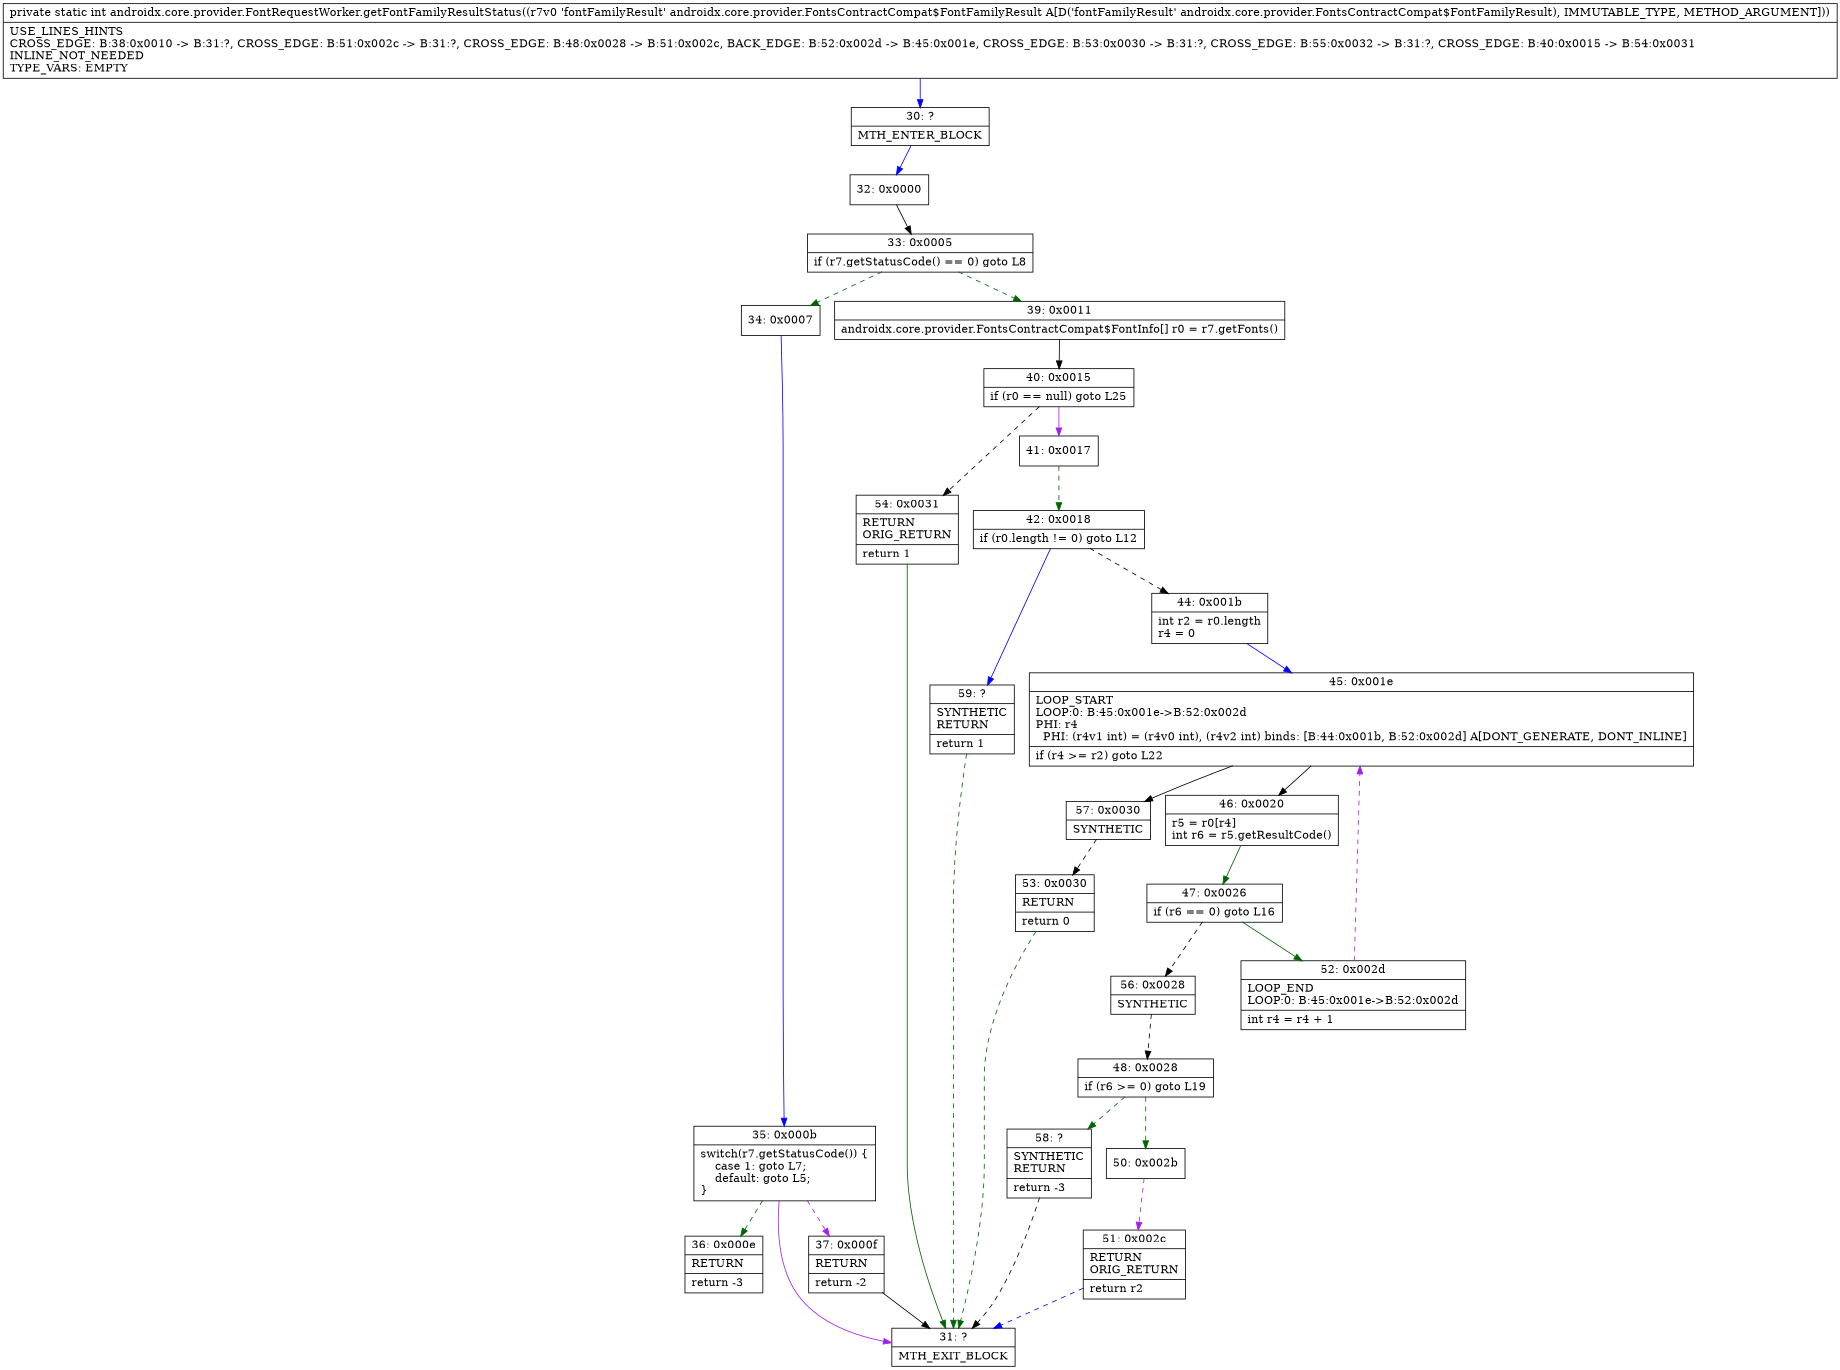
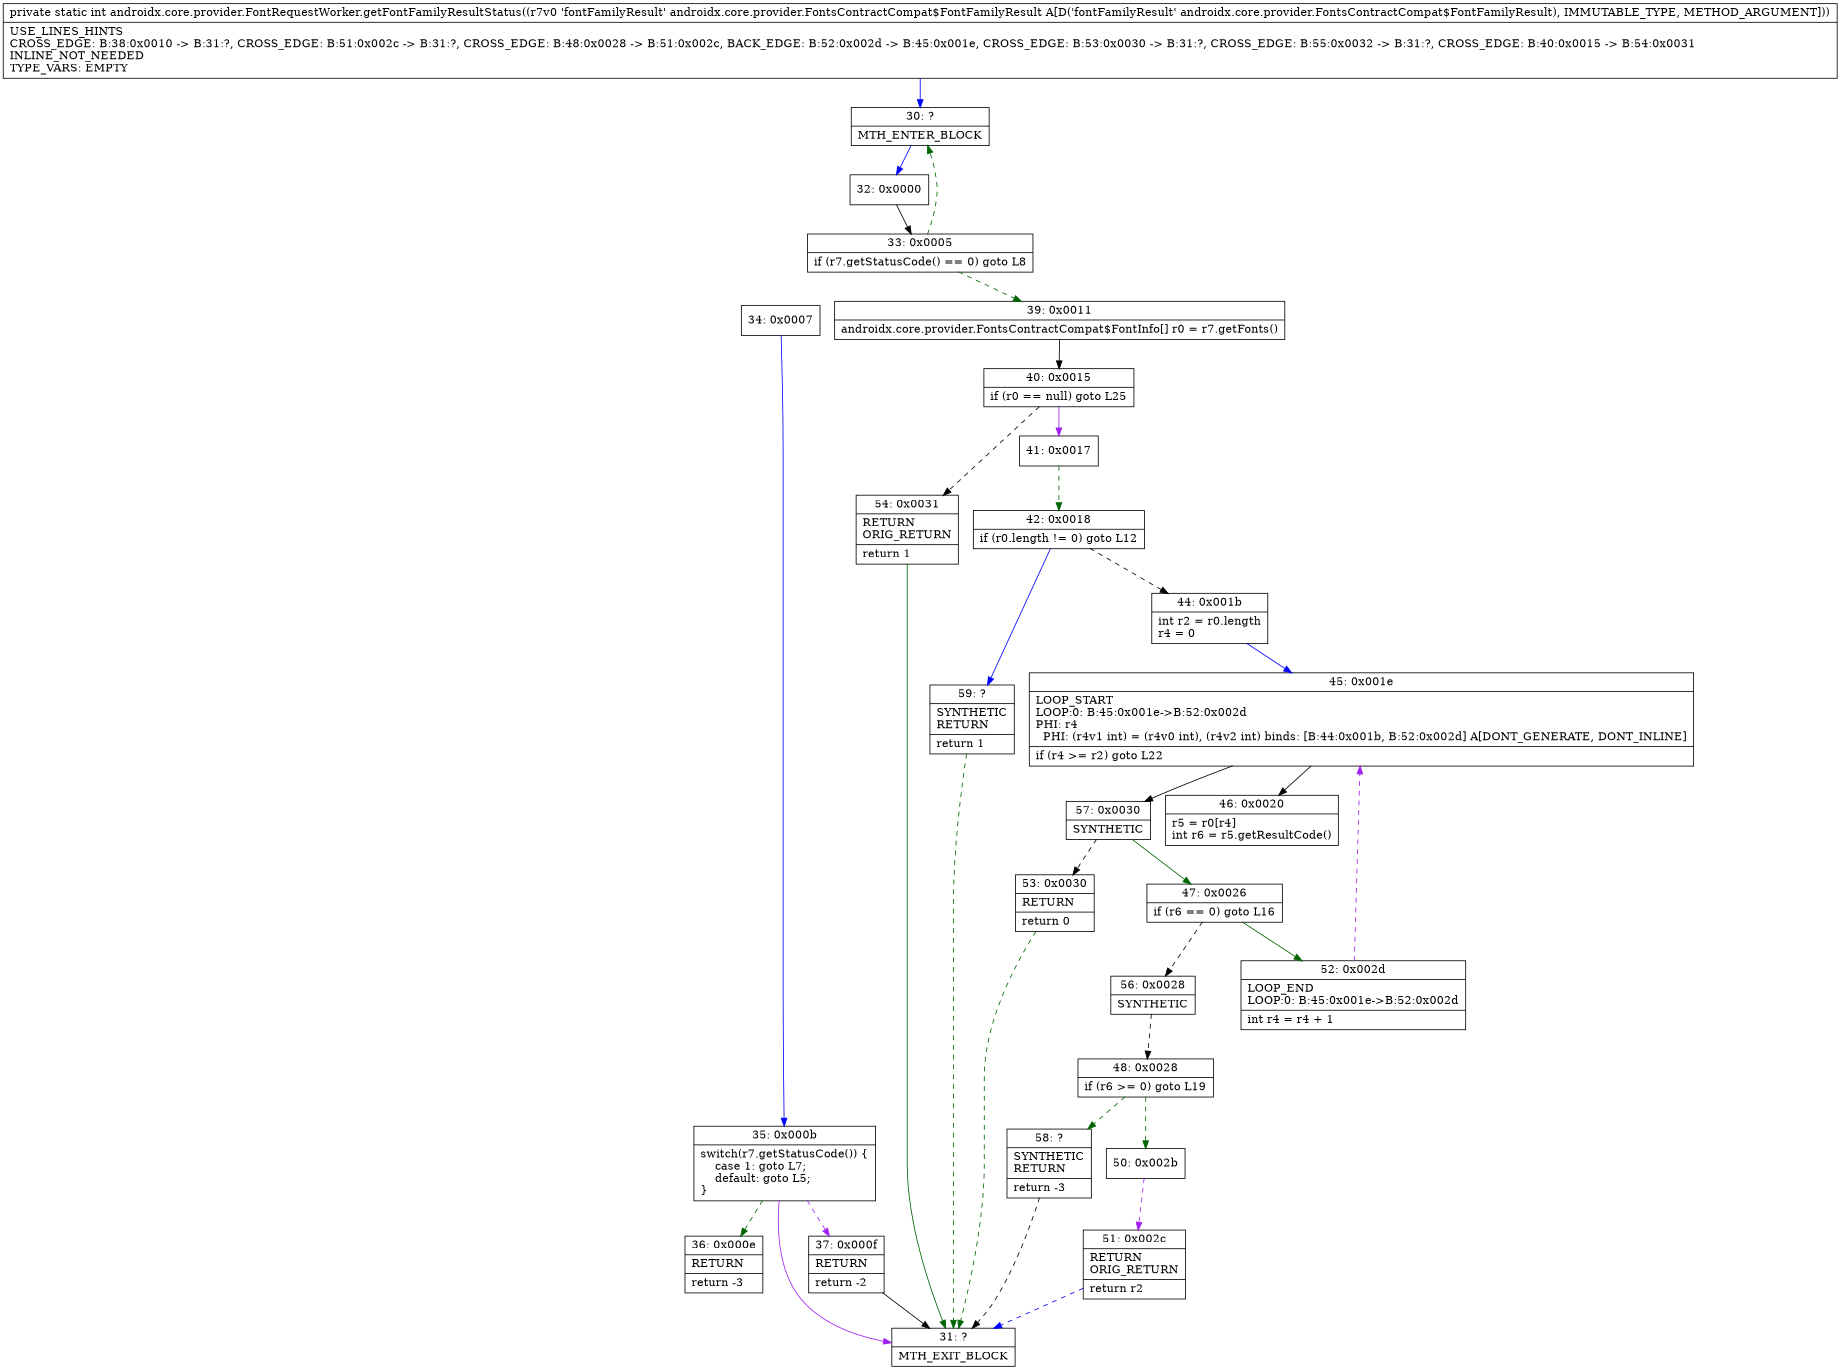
(850, 287) -> (937, 194)
(1234, 861) -> (1158, 859)
